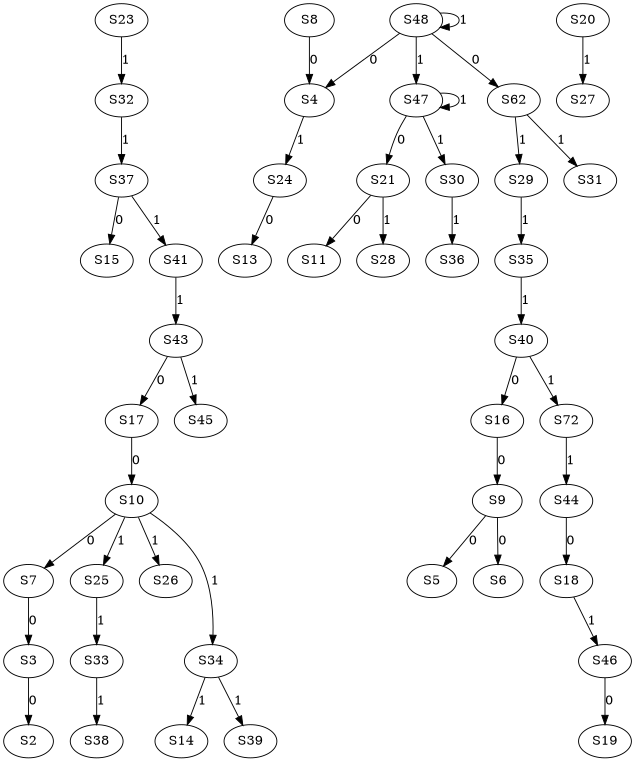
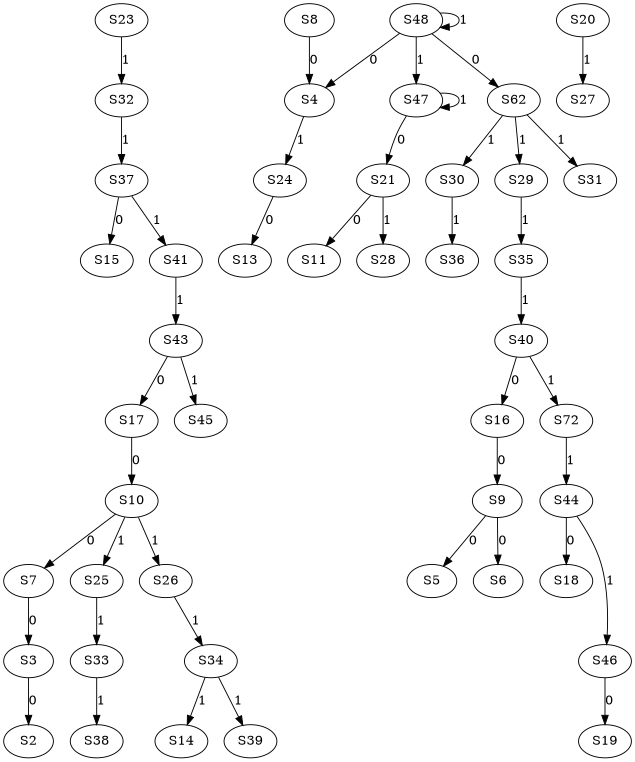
(432, 136) -> (486, 137)
(201, 564) -> (186, 617)
(584, 617) -> (603, 573)
